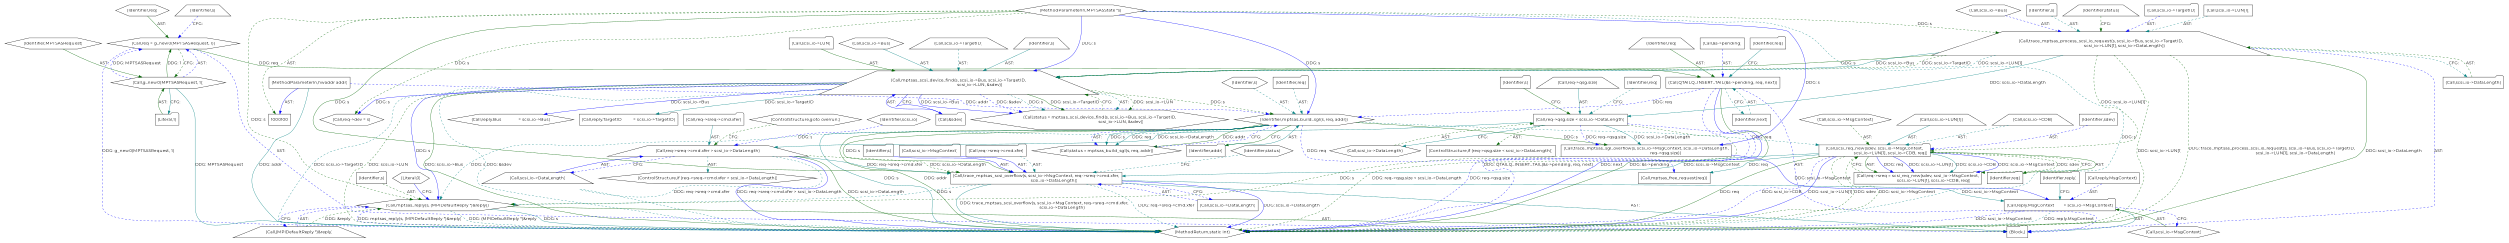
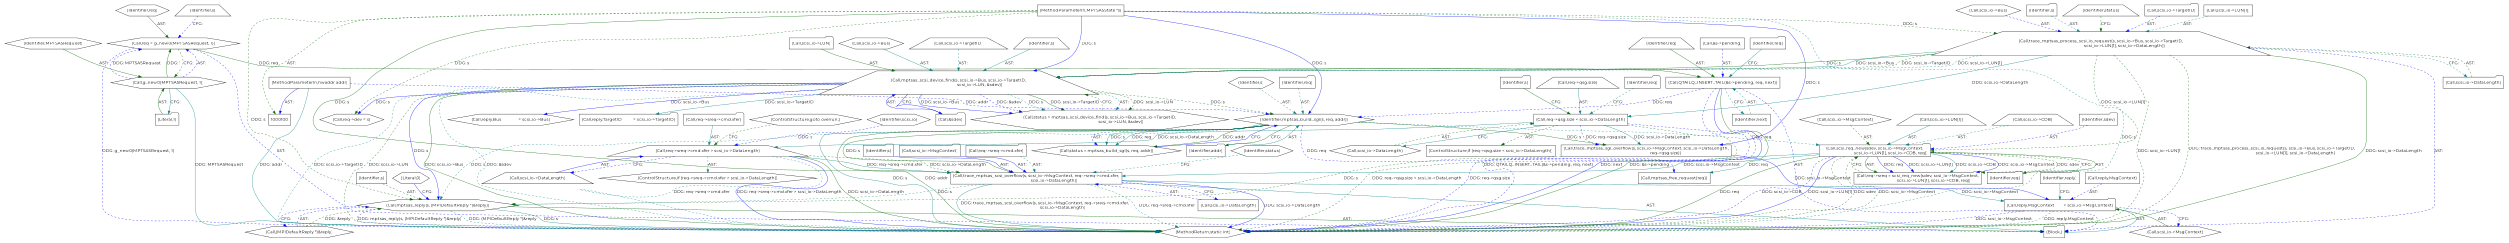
(1081, 10) -> (1081, 10)
(1217, 142) -> (1217, 142)
(299, 232) -> (299, 232)
